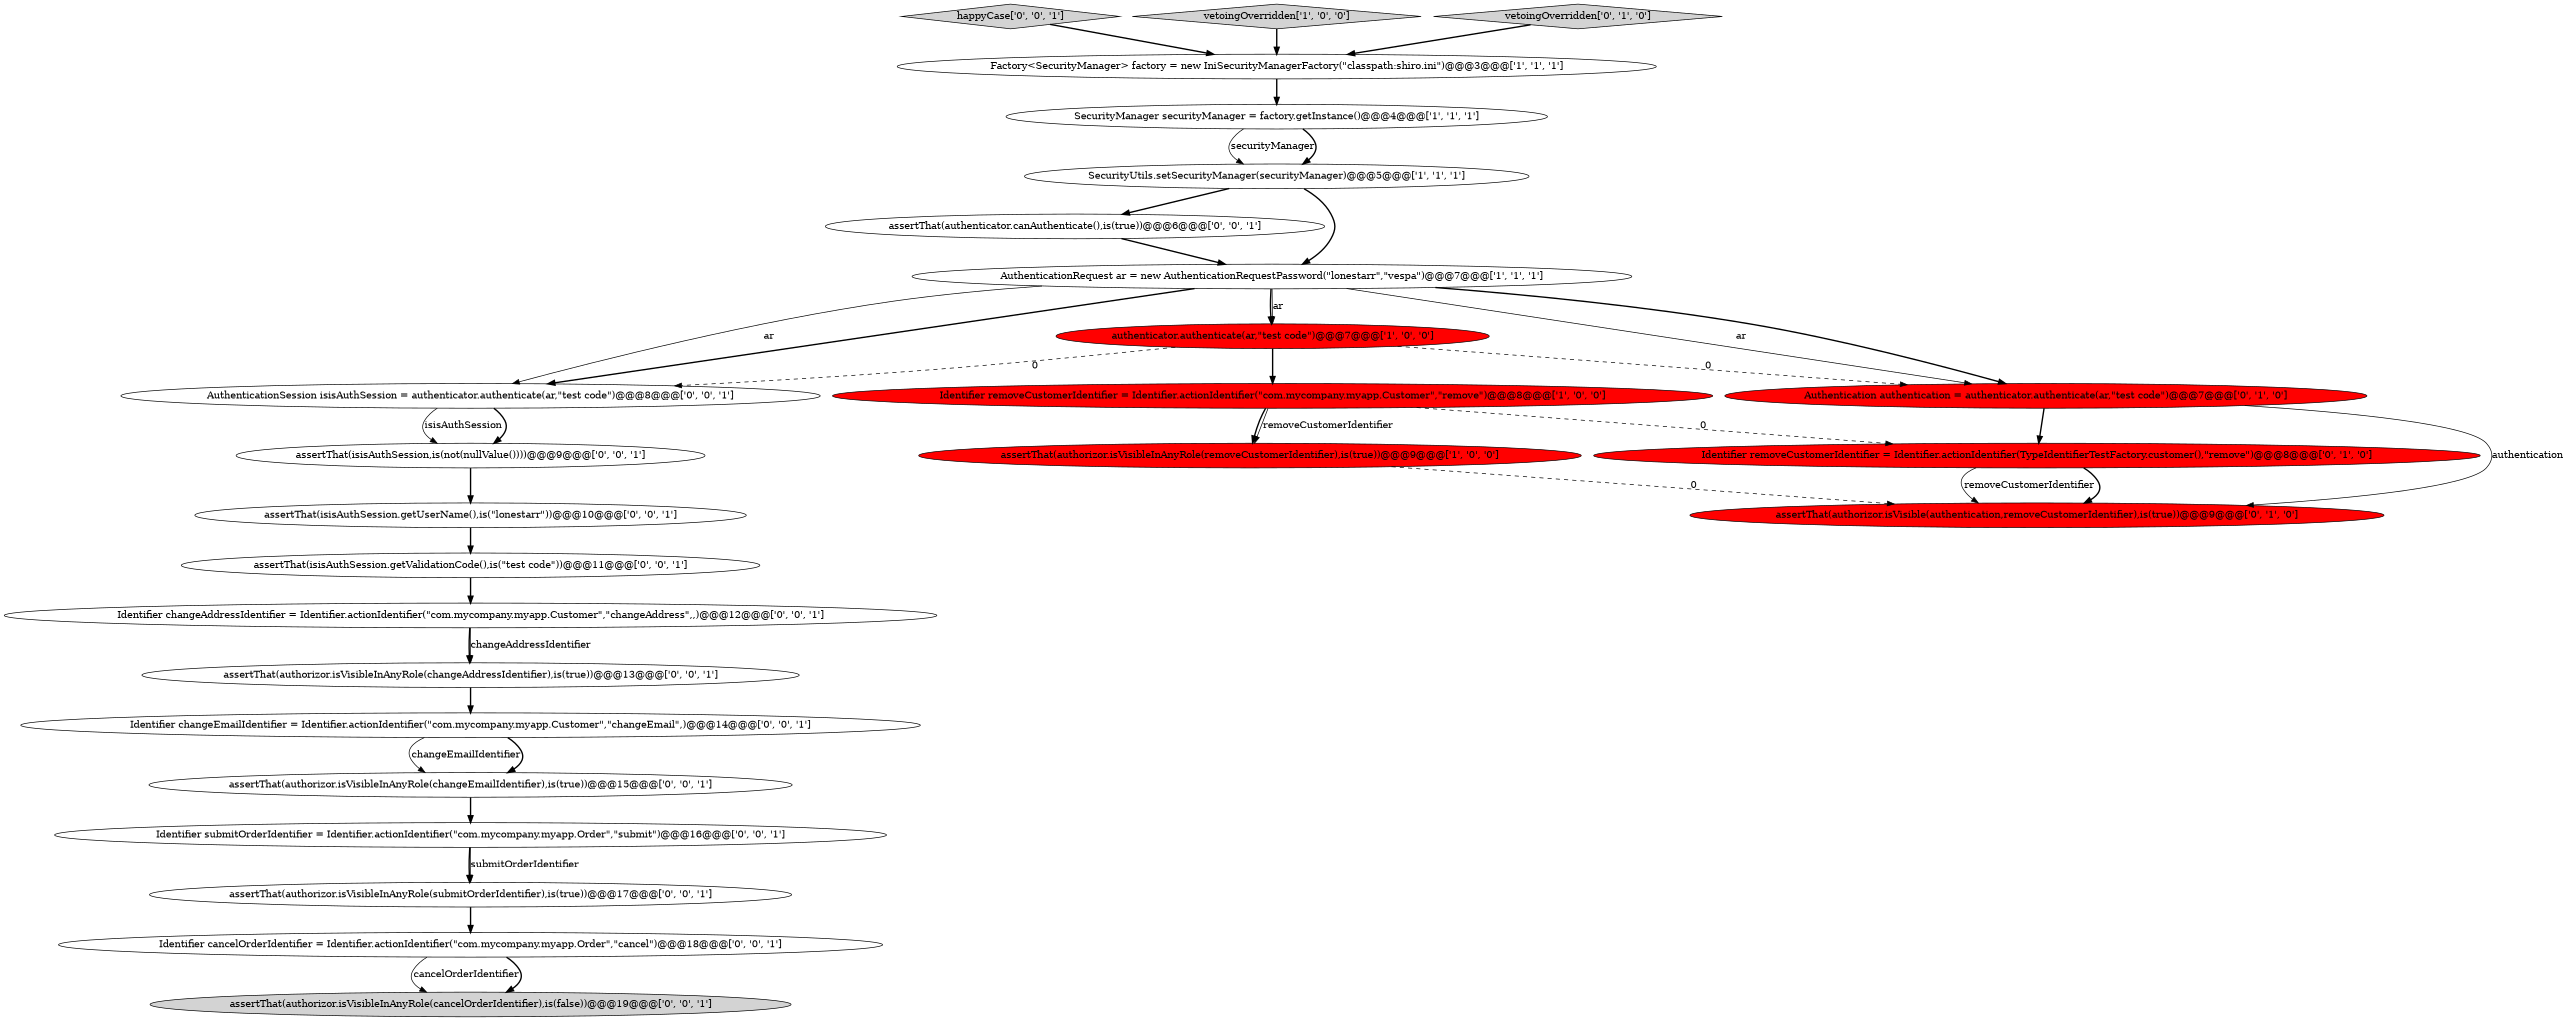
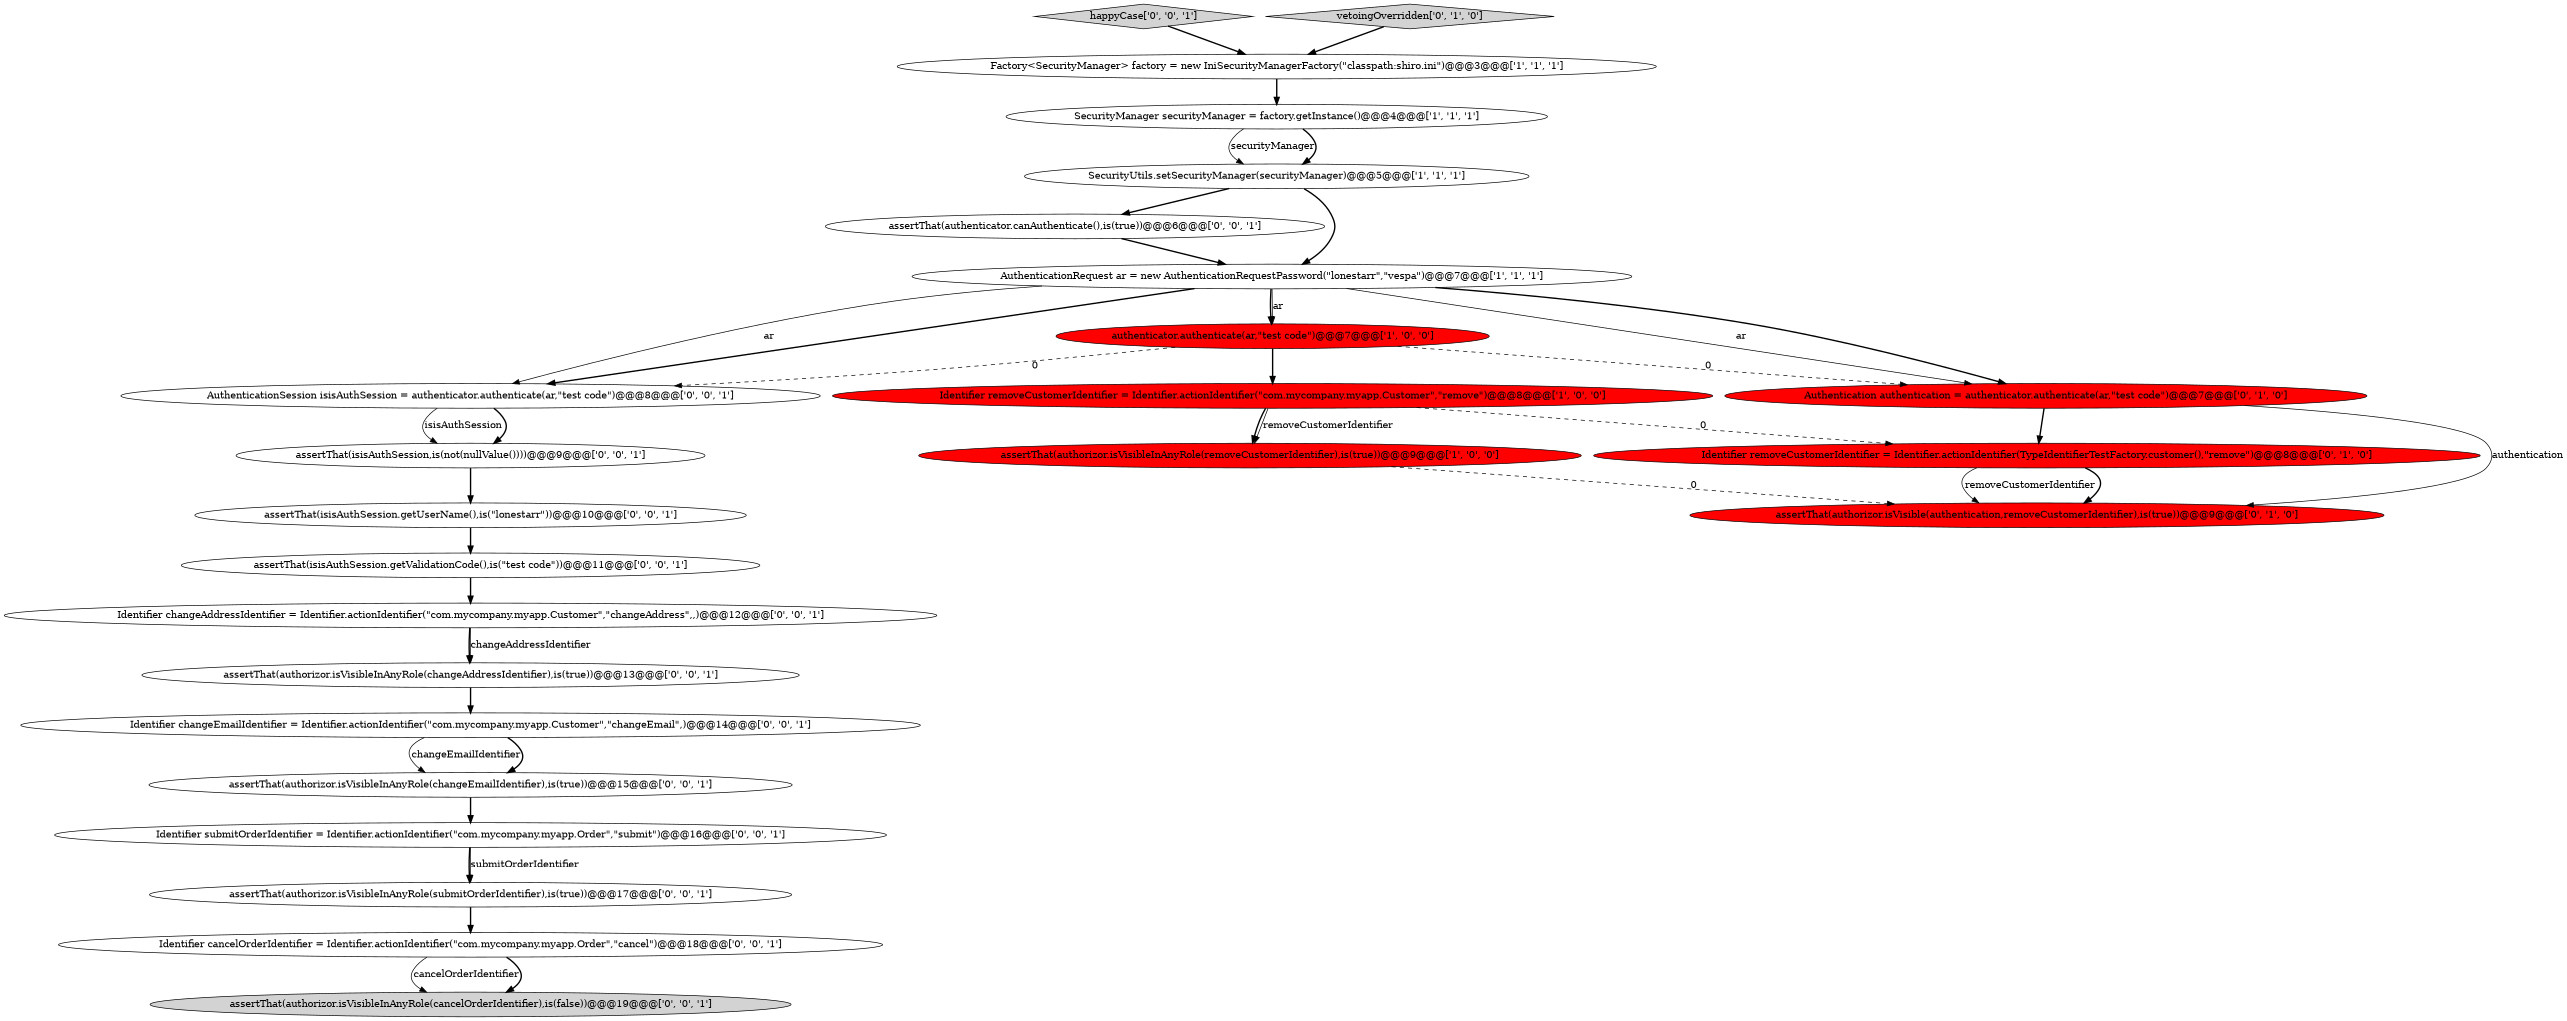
(1277, 16) -> none
